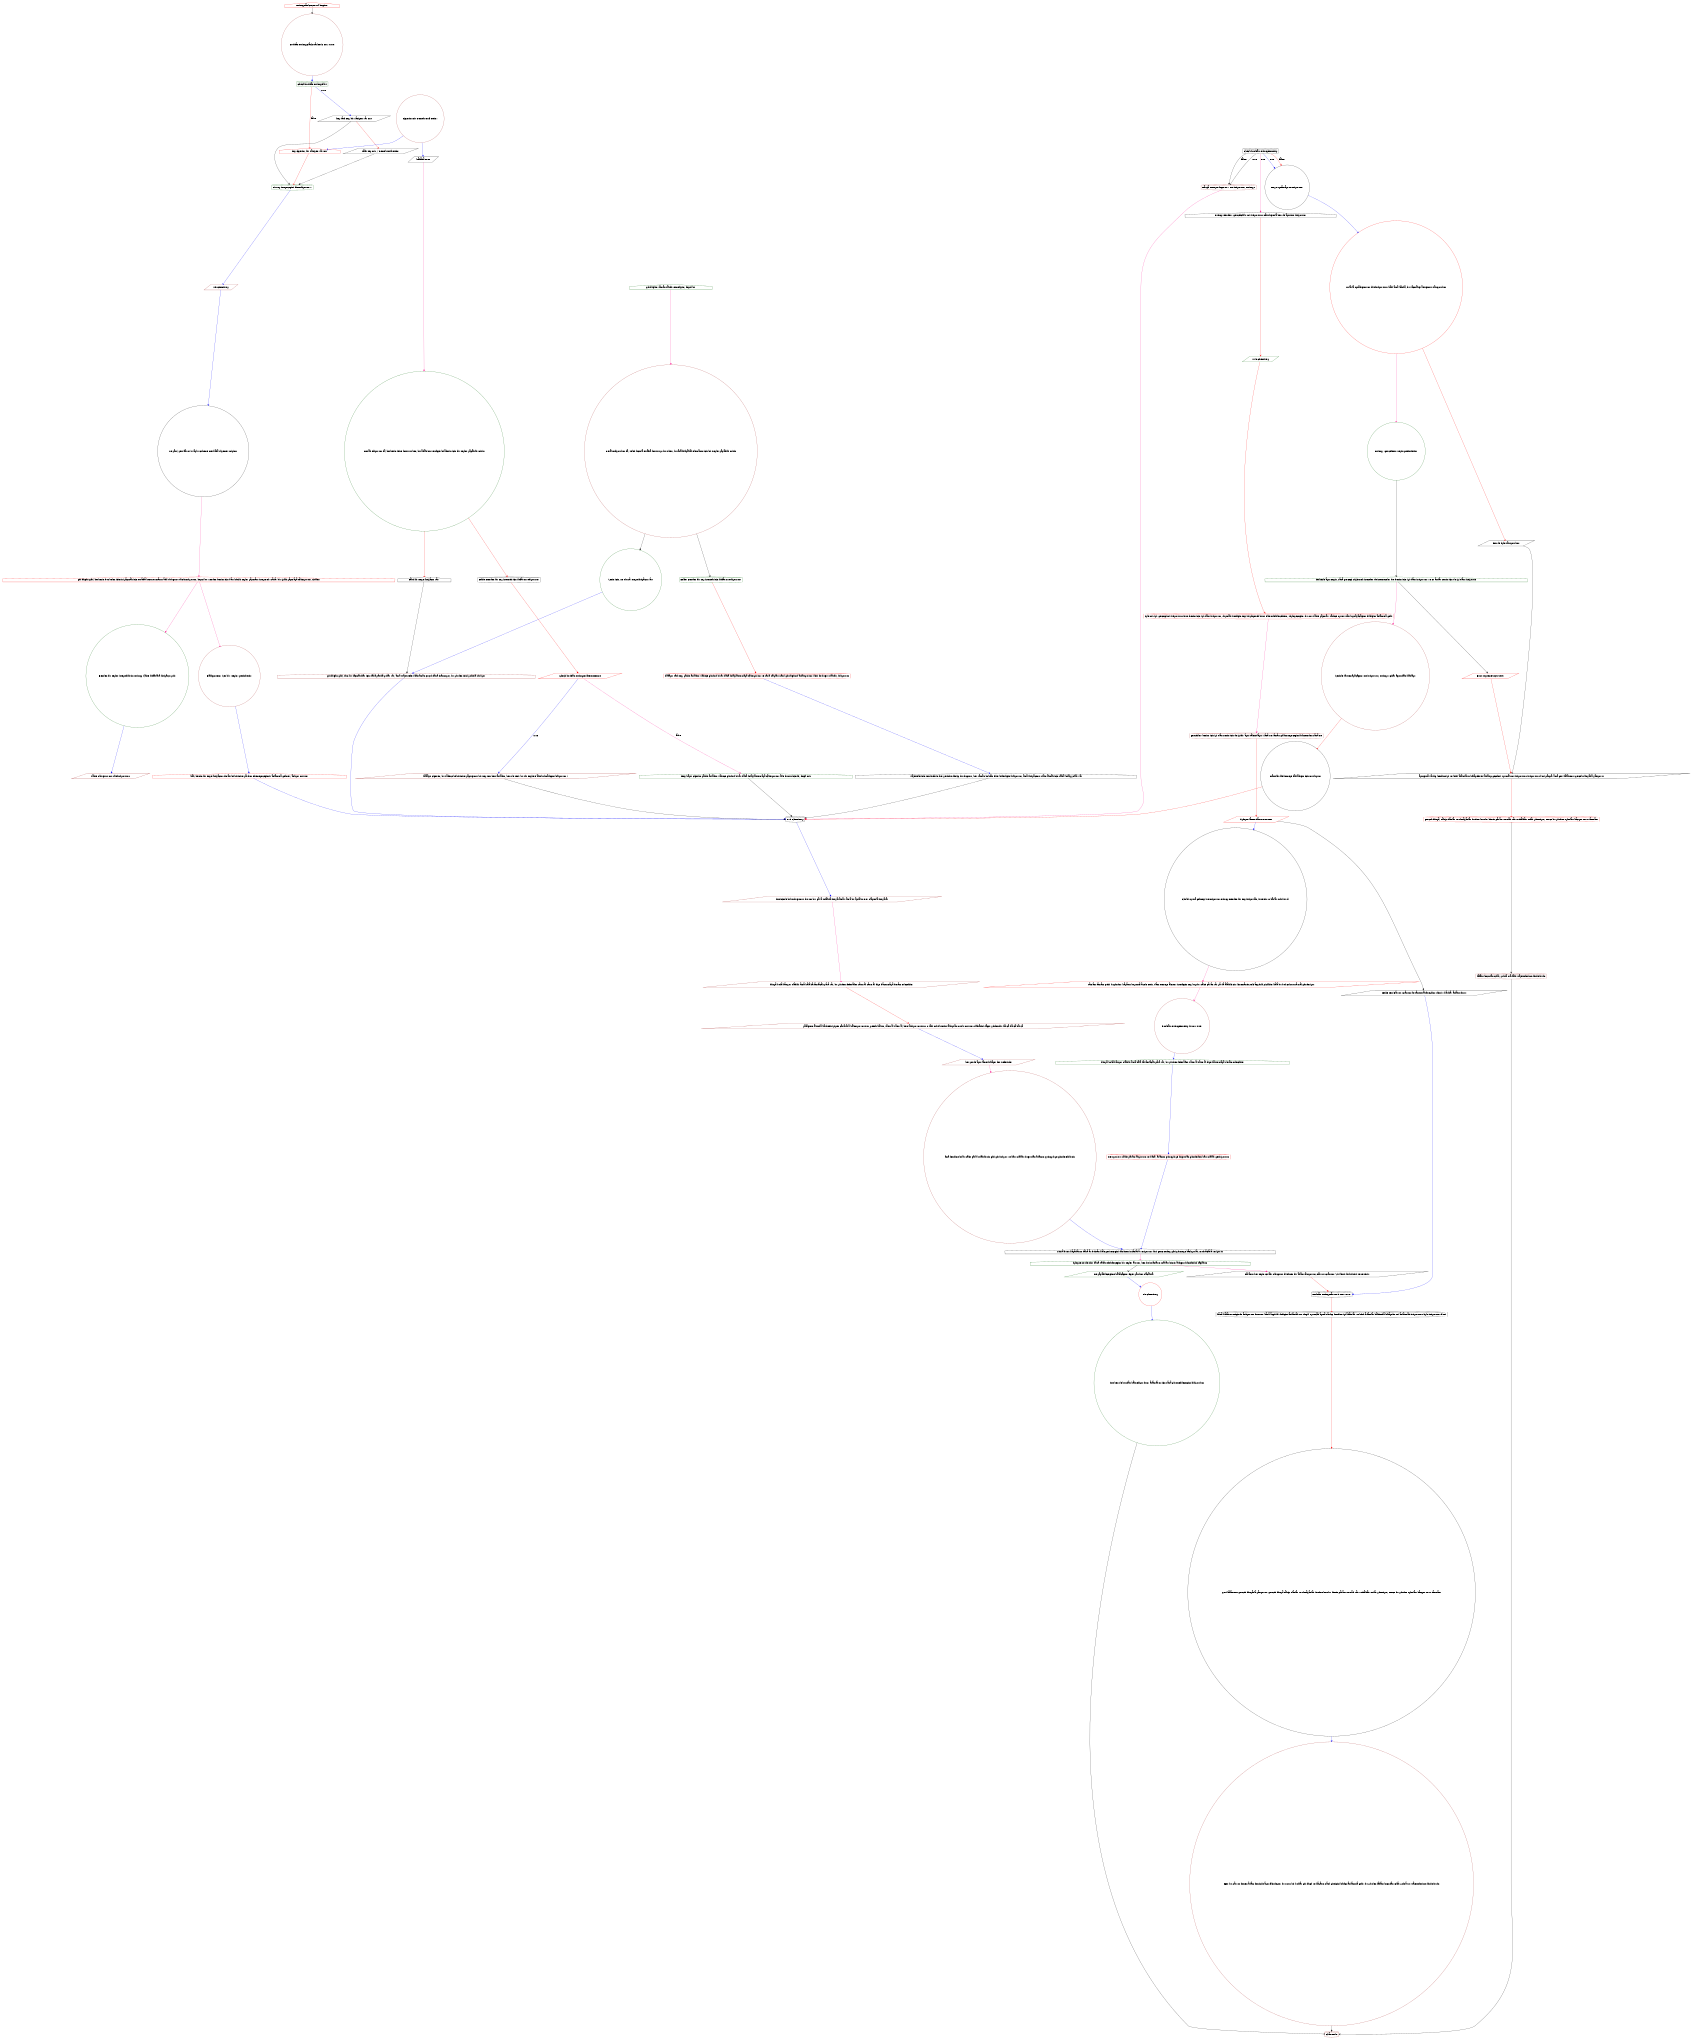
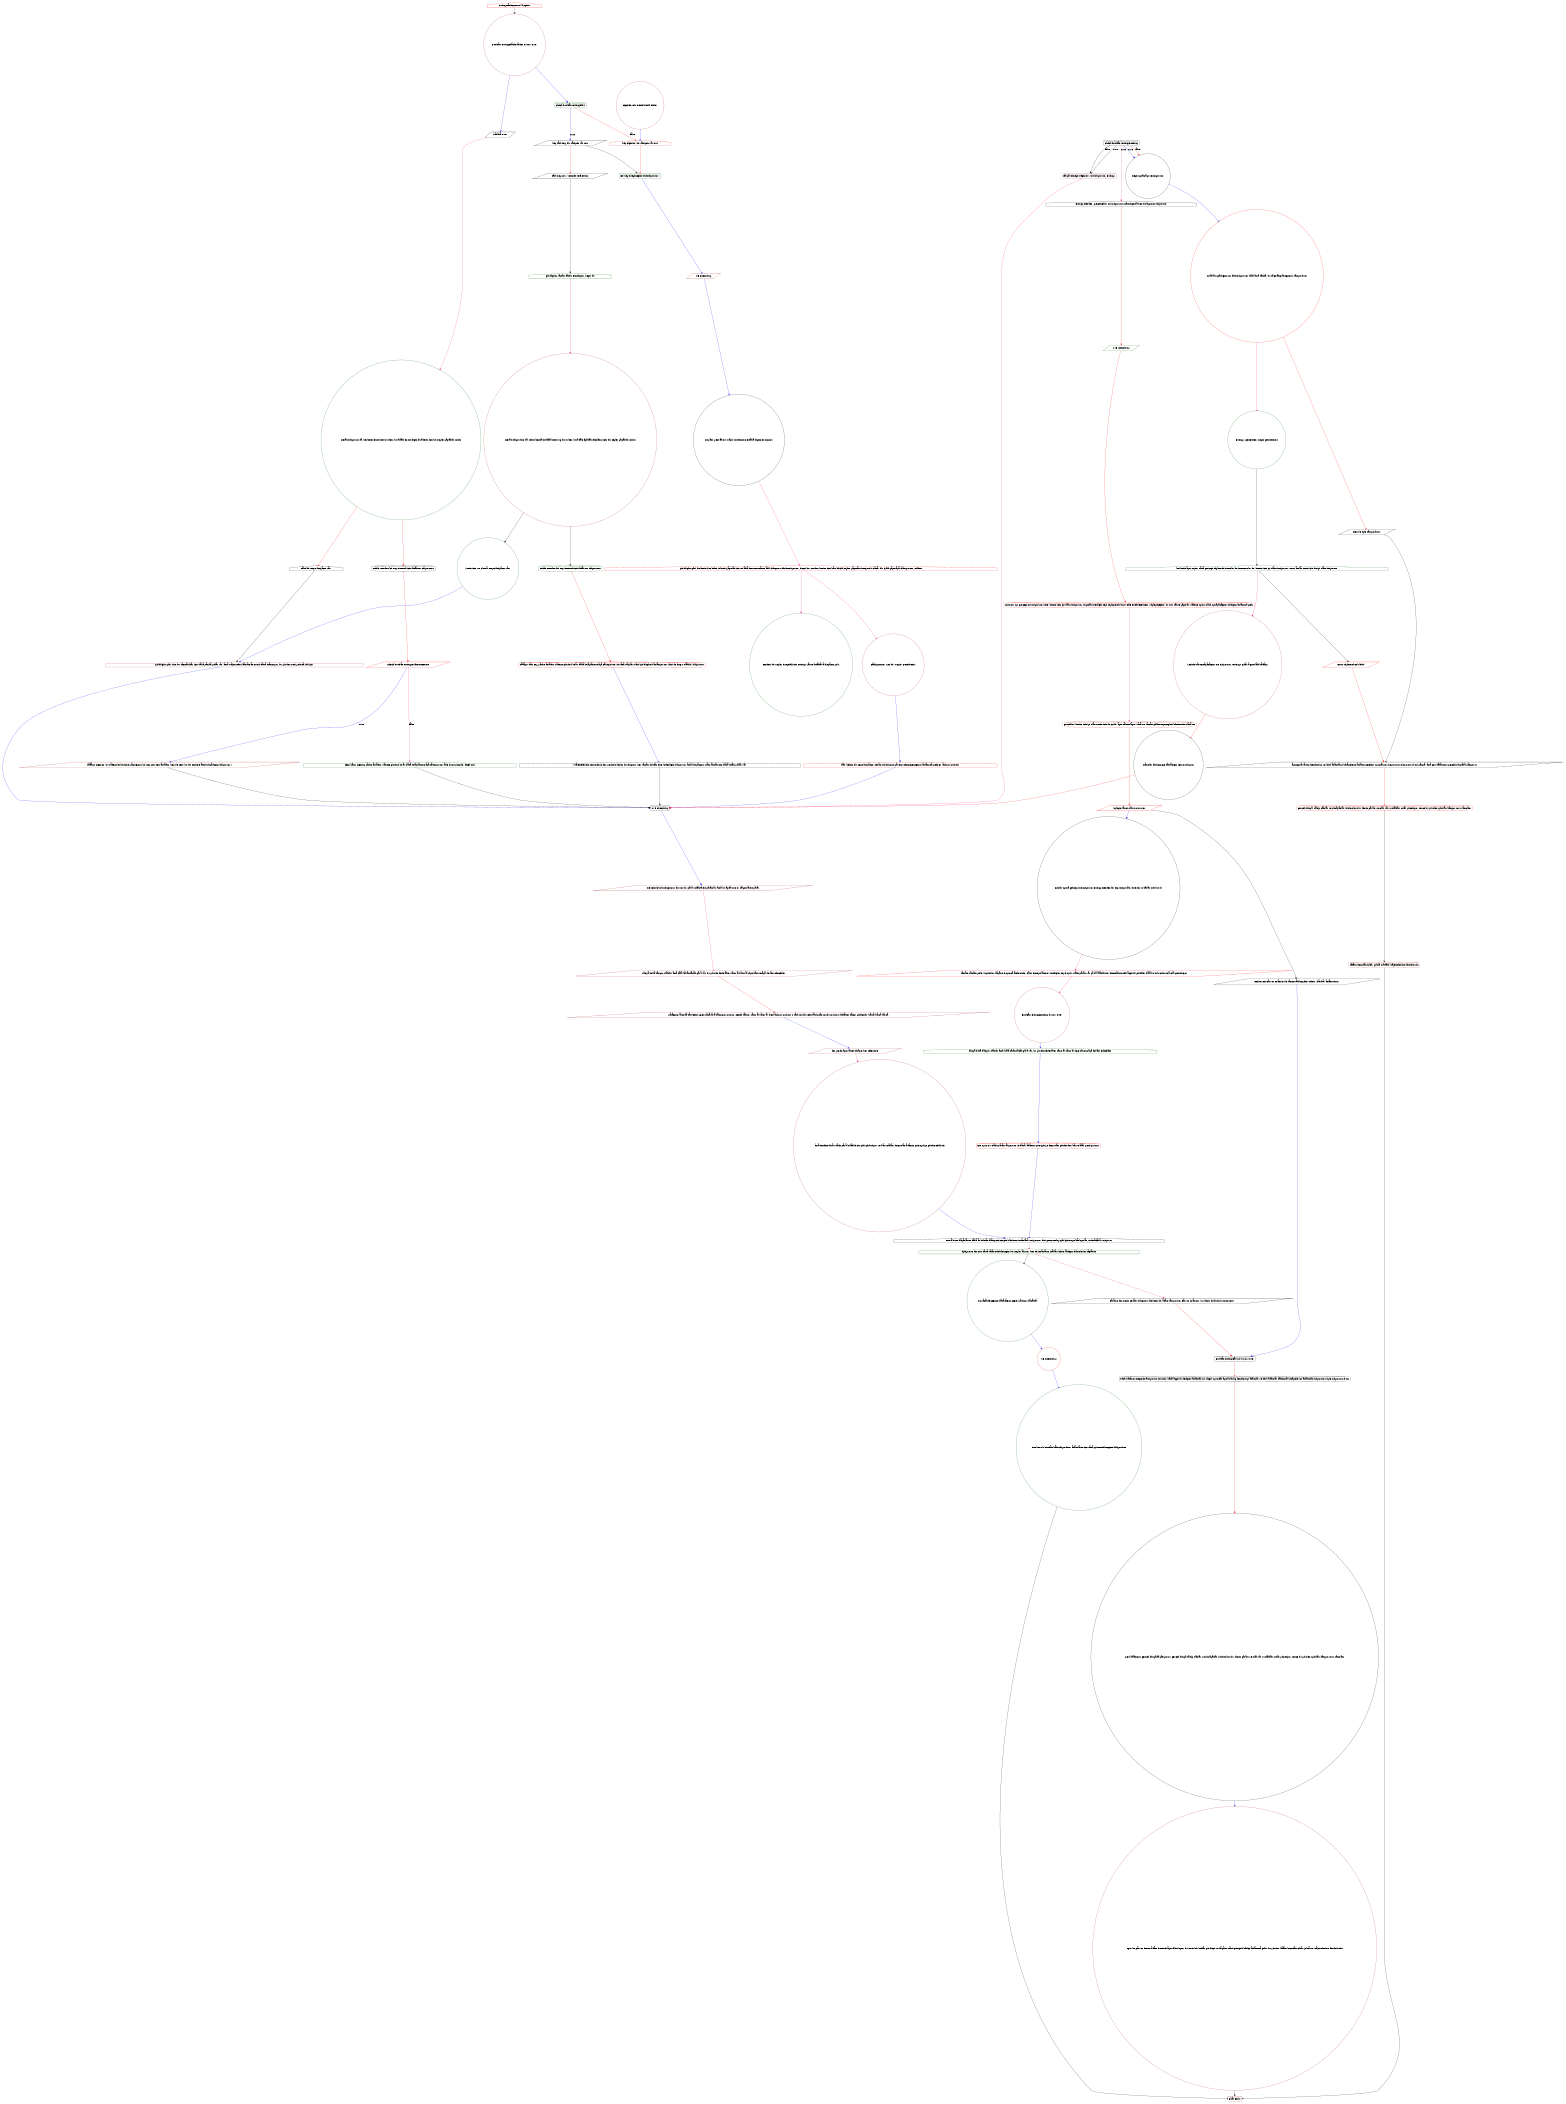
(422, 149) -> (505, 103)
(337, 169) -> (570, 225)
(111, 776) -> none
(1124, 1274) -> (1008, 1301)
